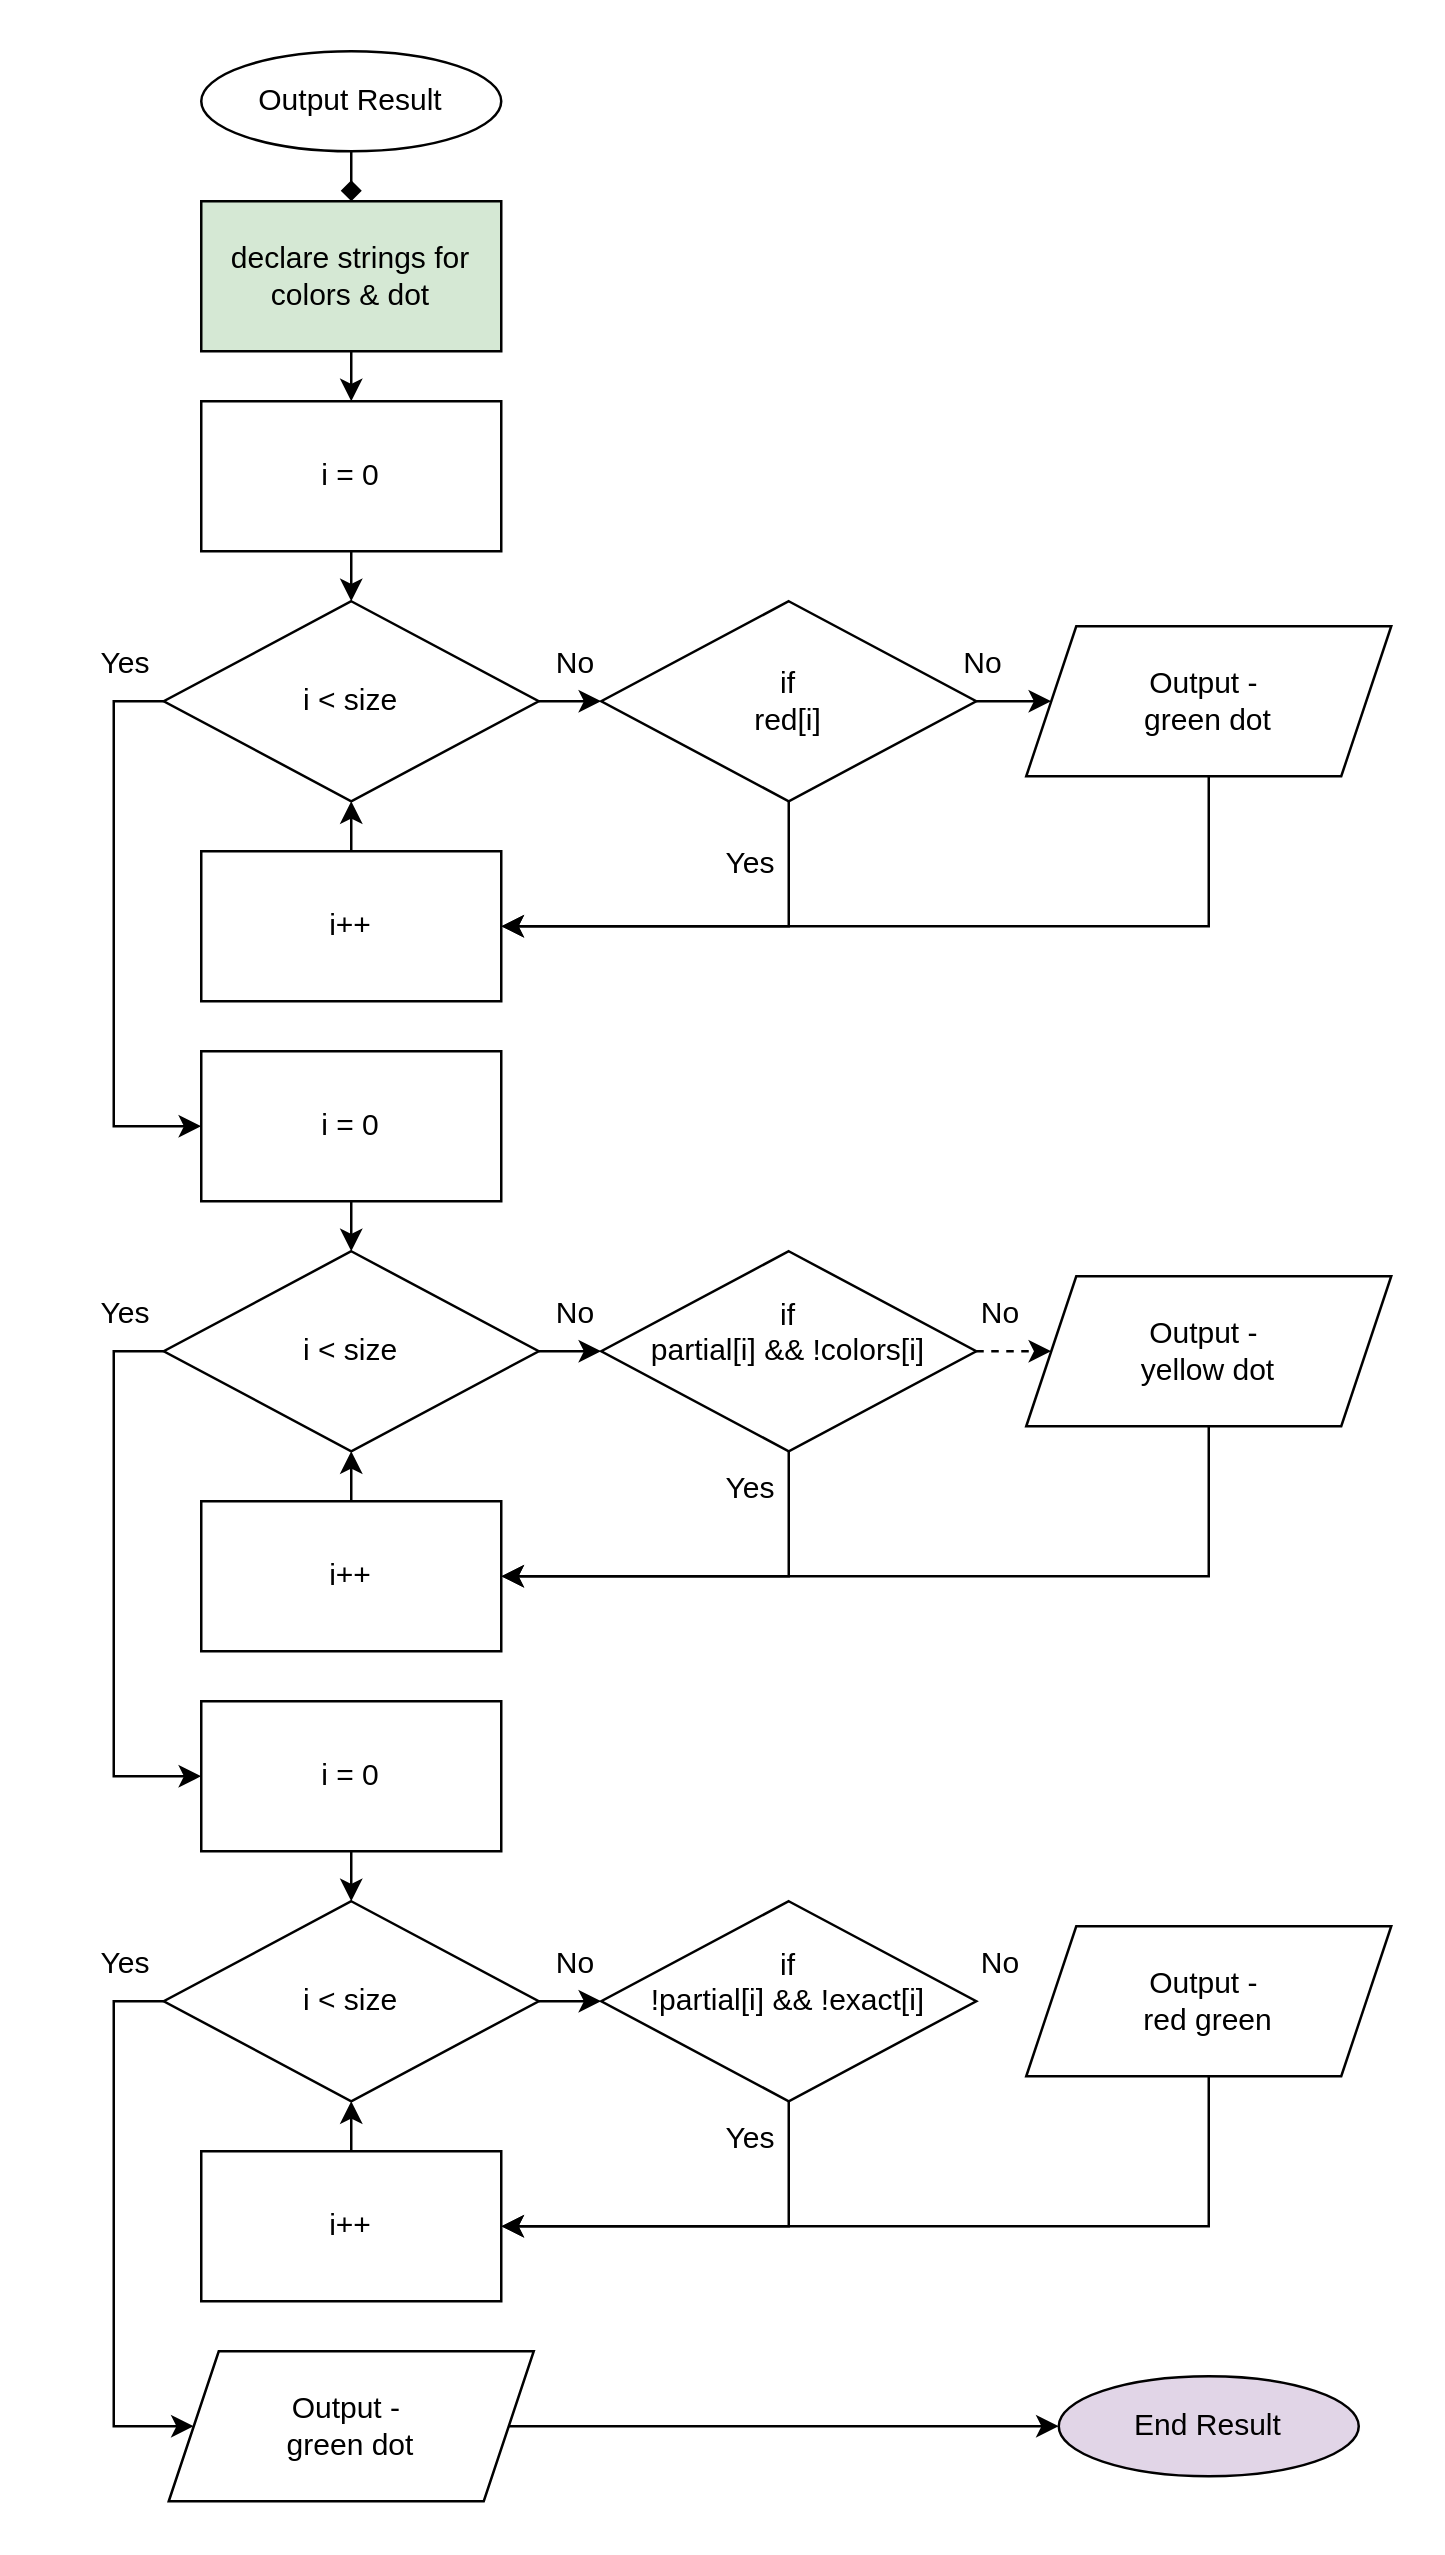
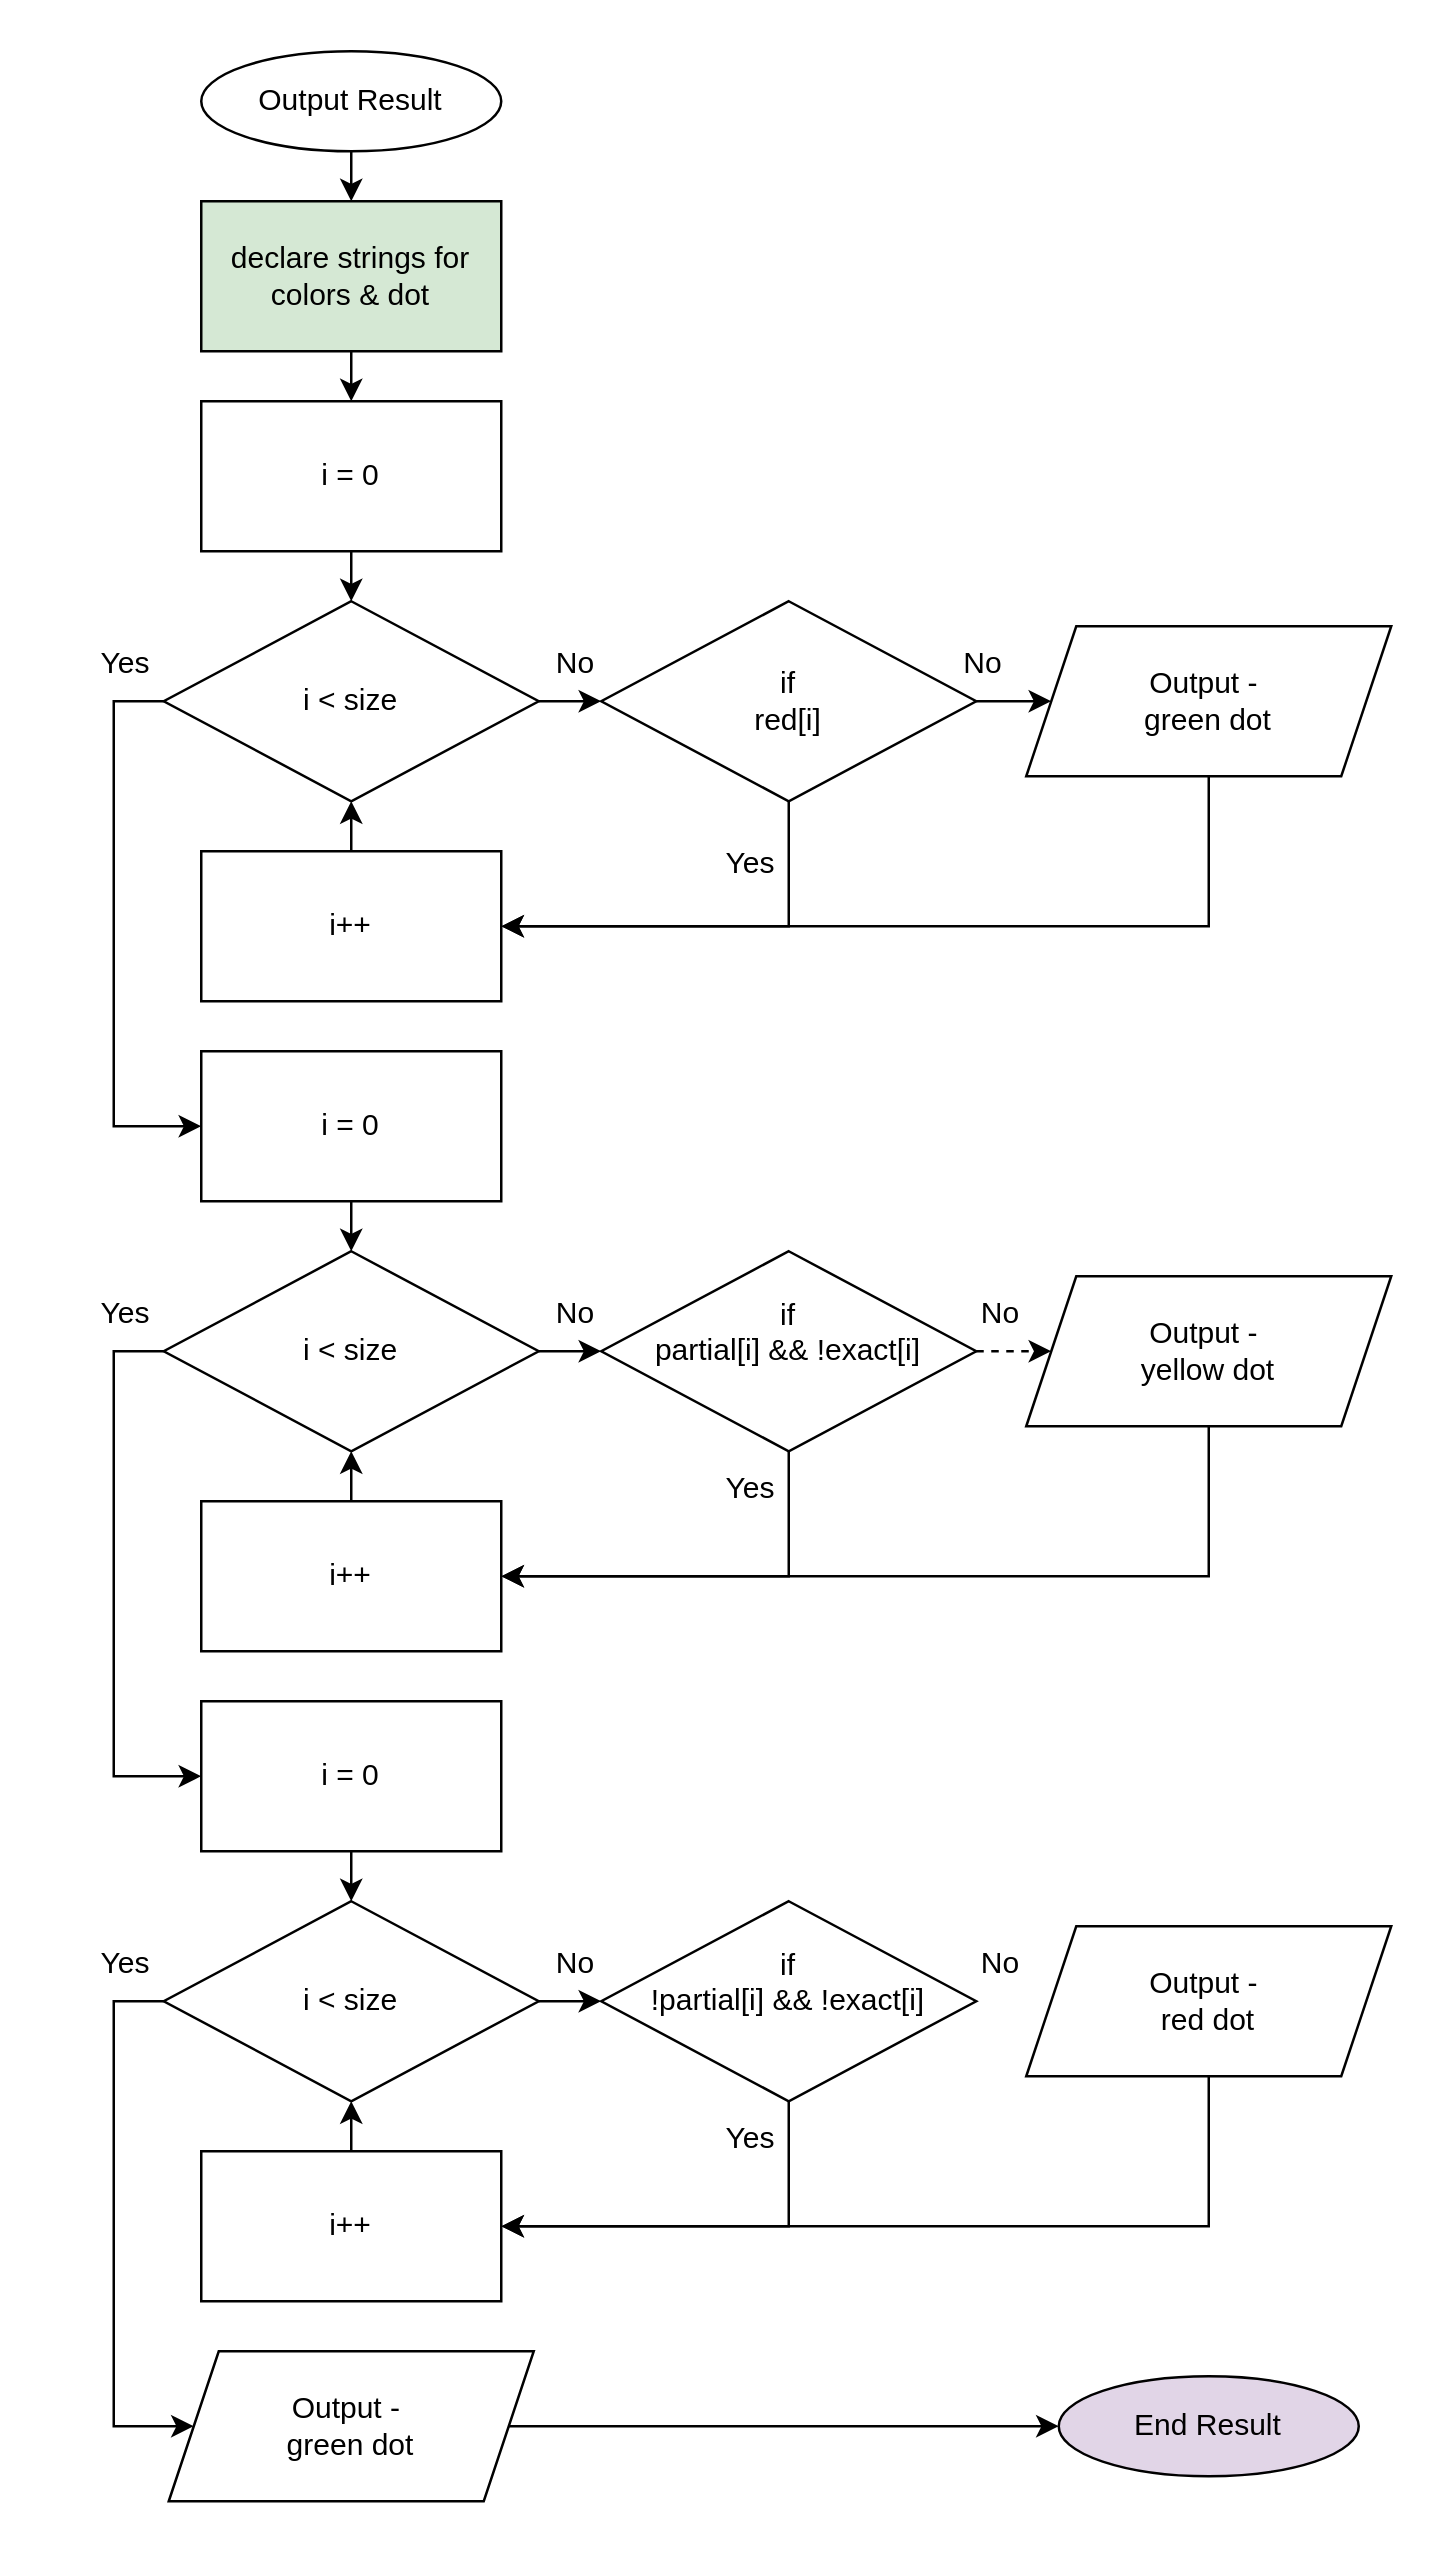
(351, 181) -> (351, 182)
(789, 1351) -> (789, 1351)
(1209, 2001) -> (1209, 2001)
